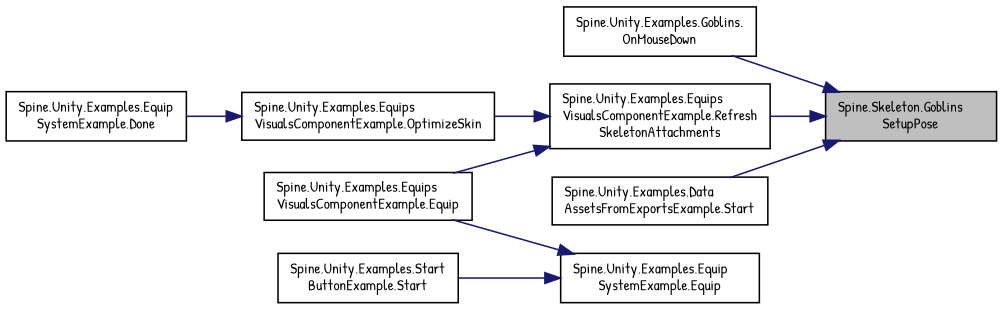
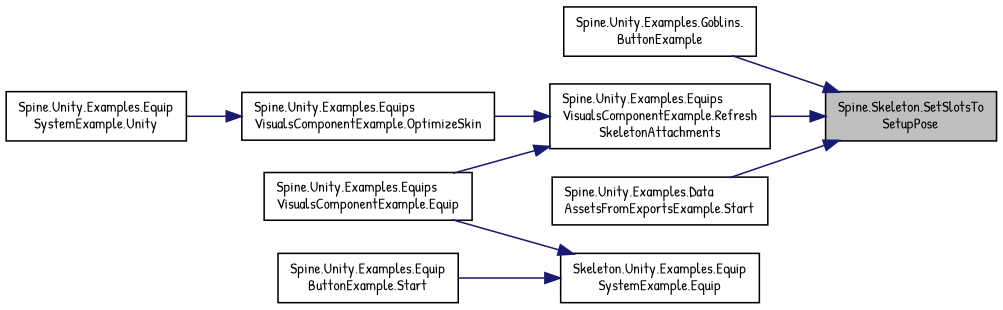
(660, 32) -> (660, 32)
(96, 116) -> (96, 116)
(911, 116) -> (911, 116)
(368, 278) -> (368, 278)
(660, 278) -> (660, 278)
